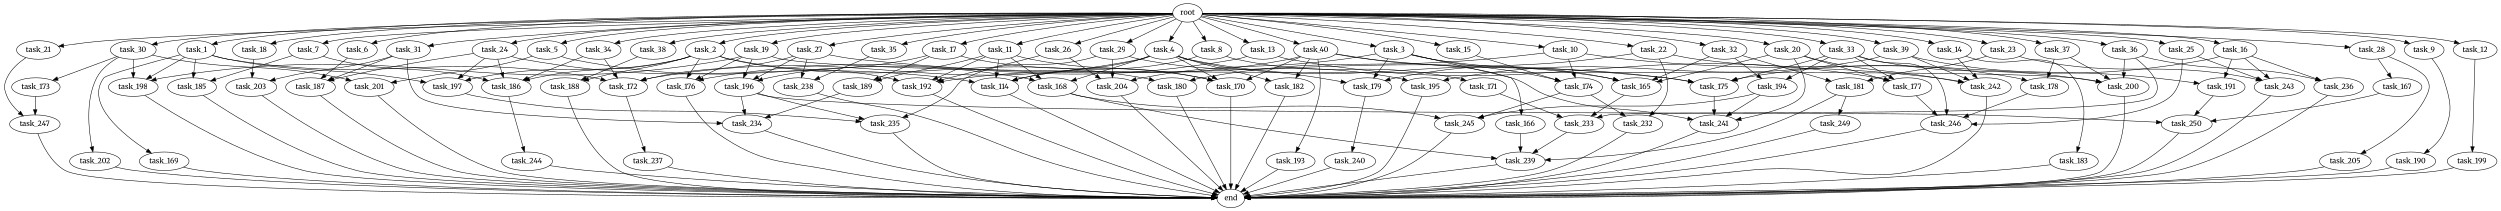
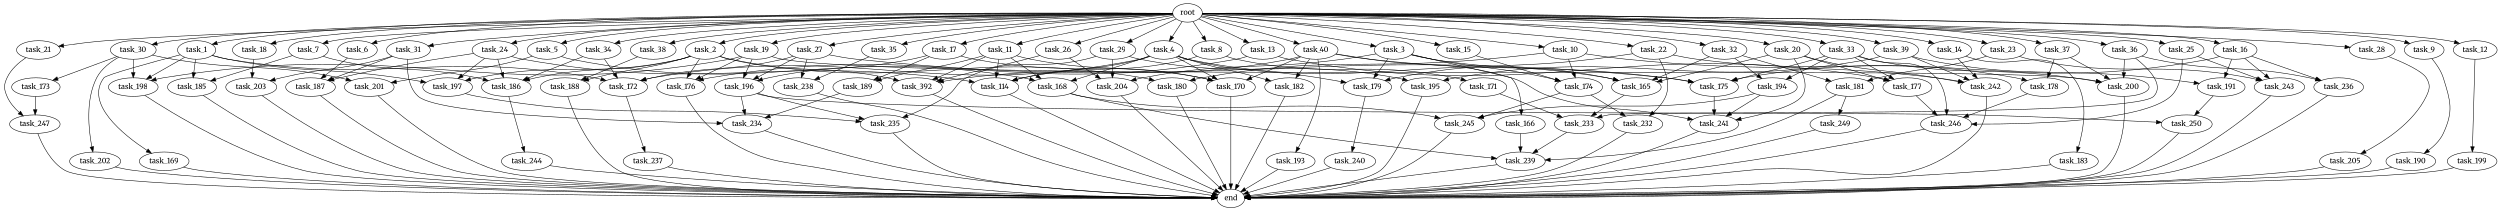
(917, 87) -> (917, 87)
(2397, 87) -> none
